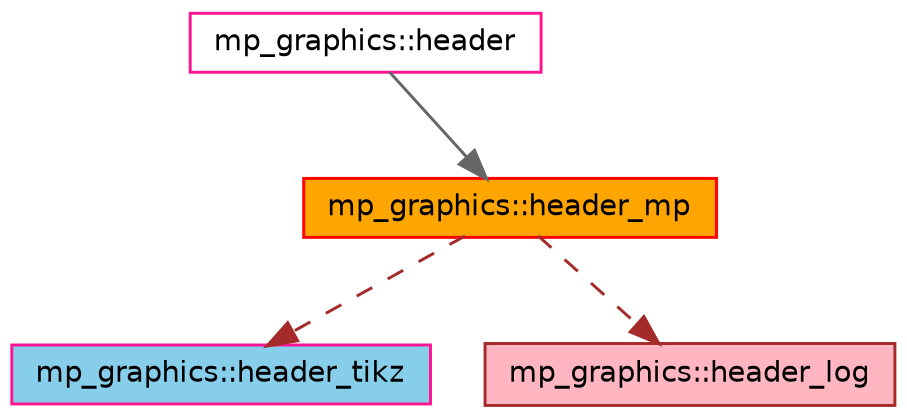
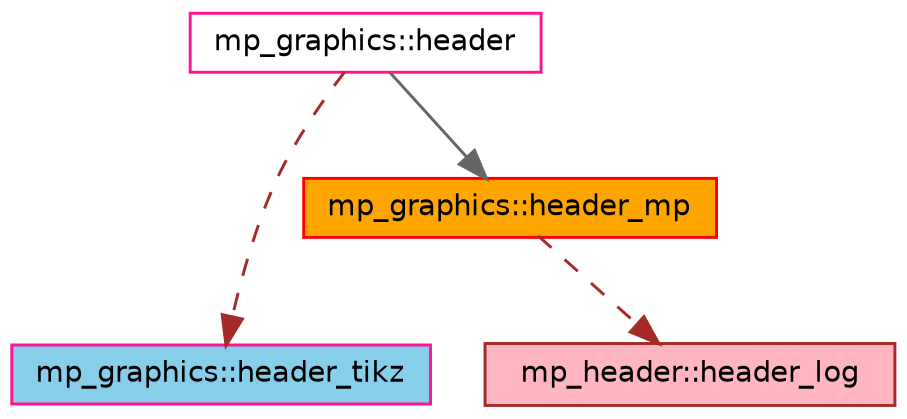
(379, 284) -> (273, 187)
(690, 374) -> (690, 374)
